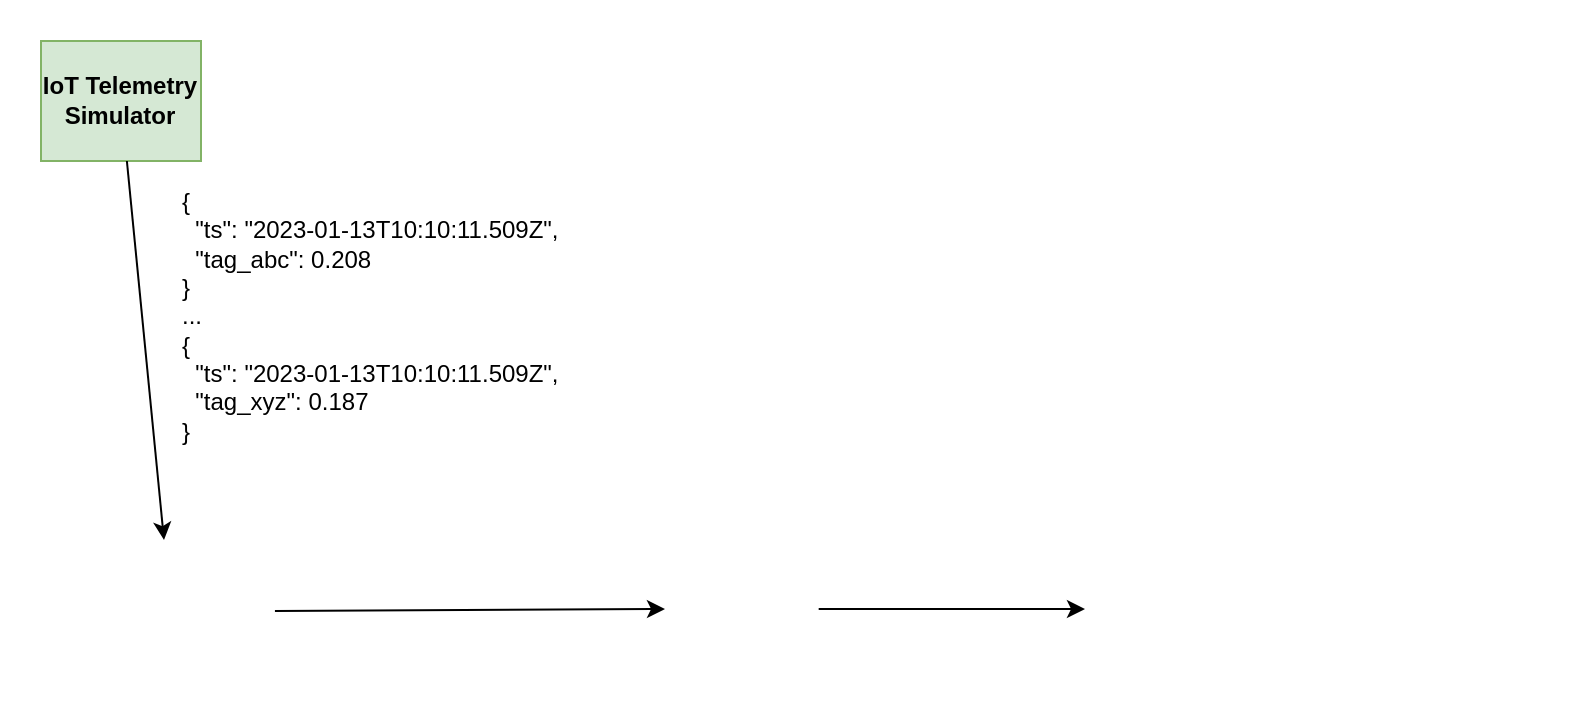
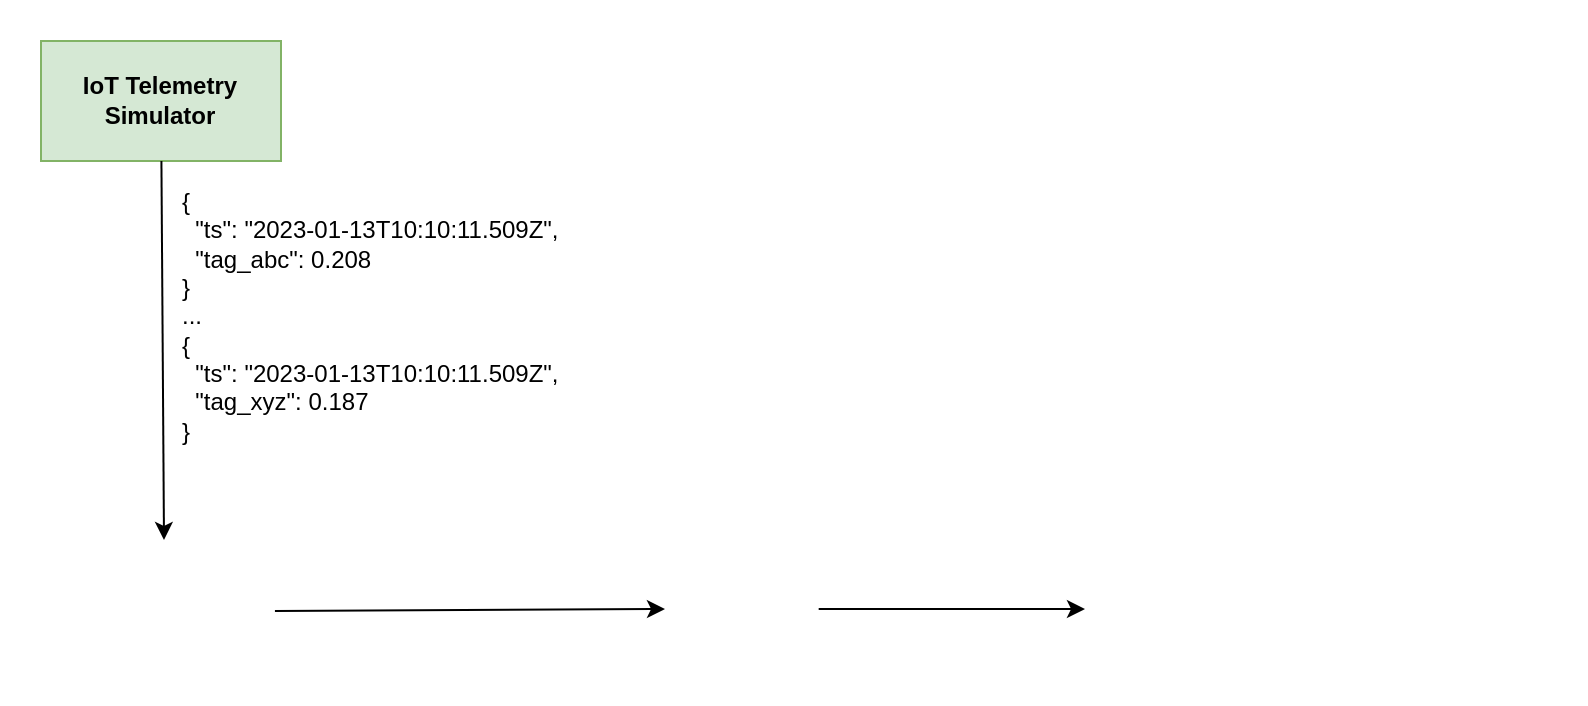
(121, 101) -> (161, 101)
